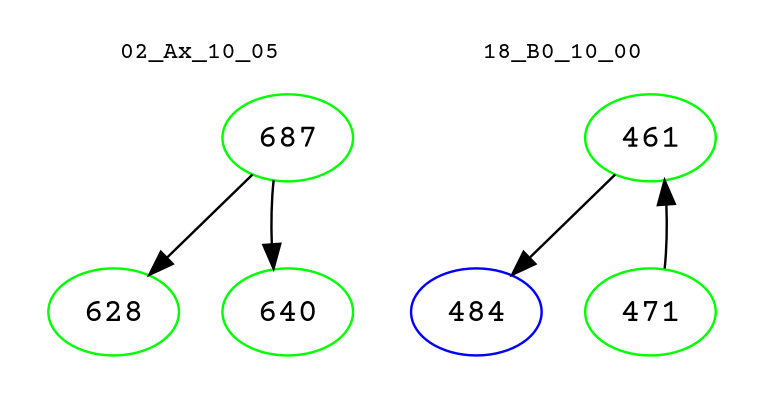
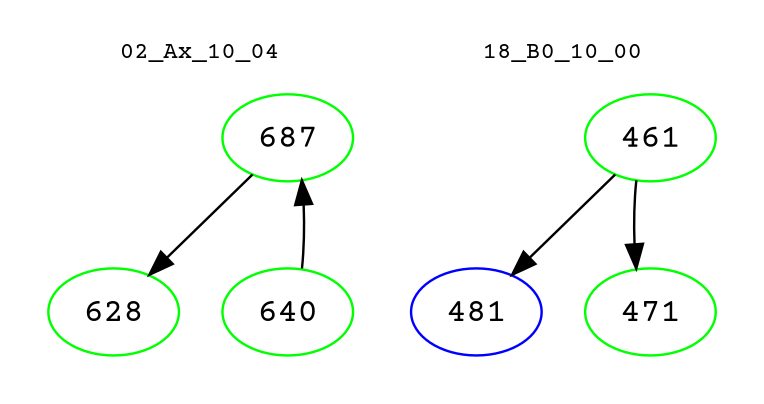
(201, 52) -> (201, 52)
(272, 212) -> (304, 237)
(667, 237) -> (634, 212)
(476, 312) -> (476, 312)
